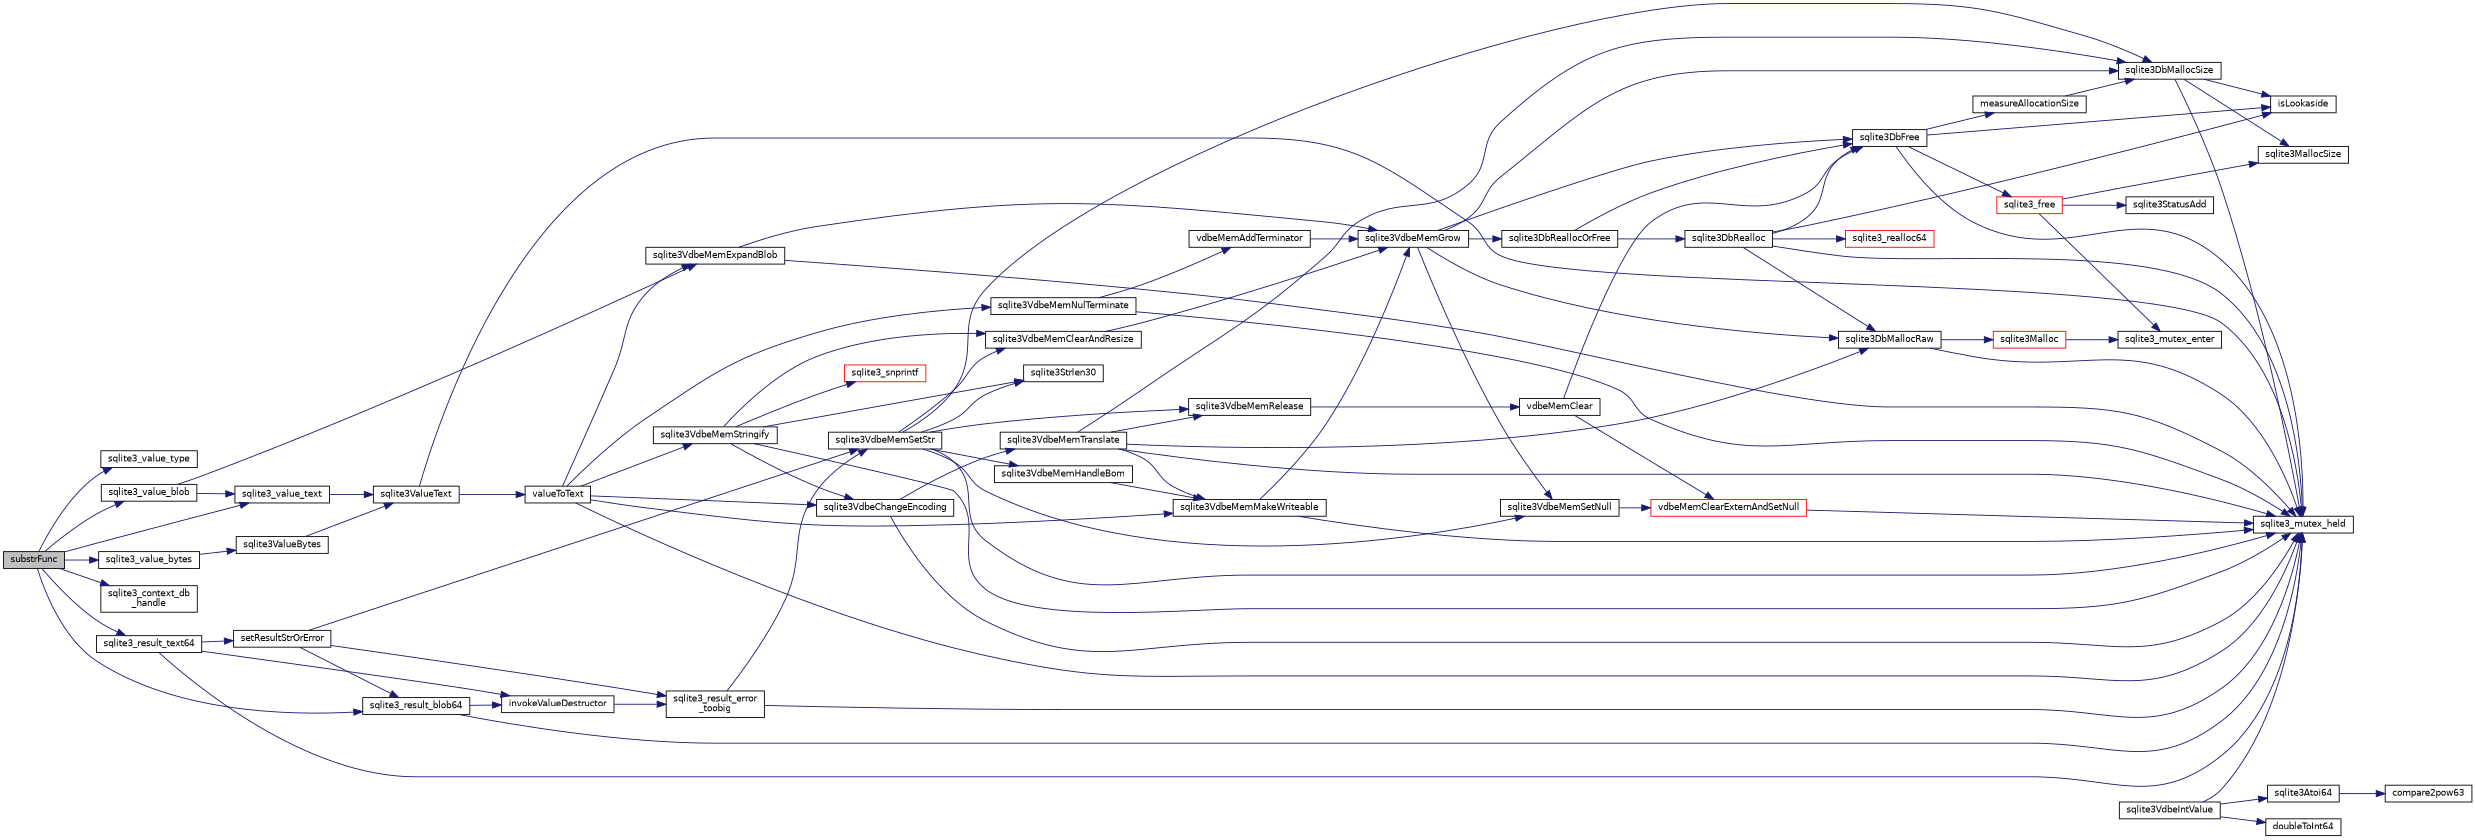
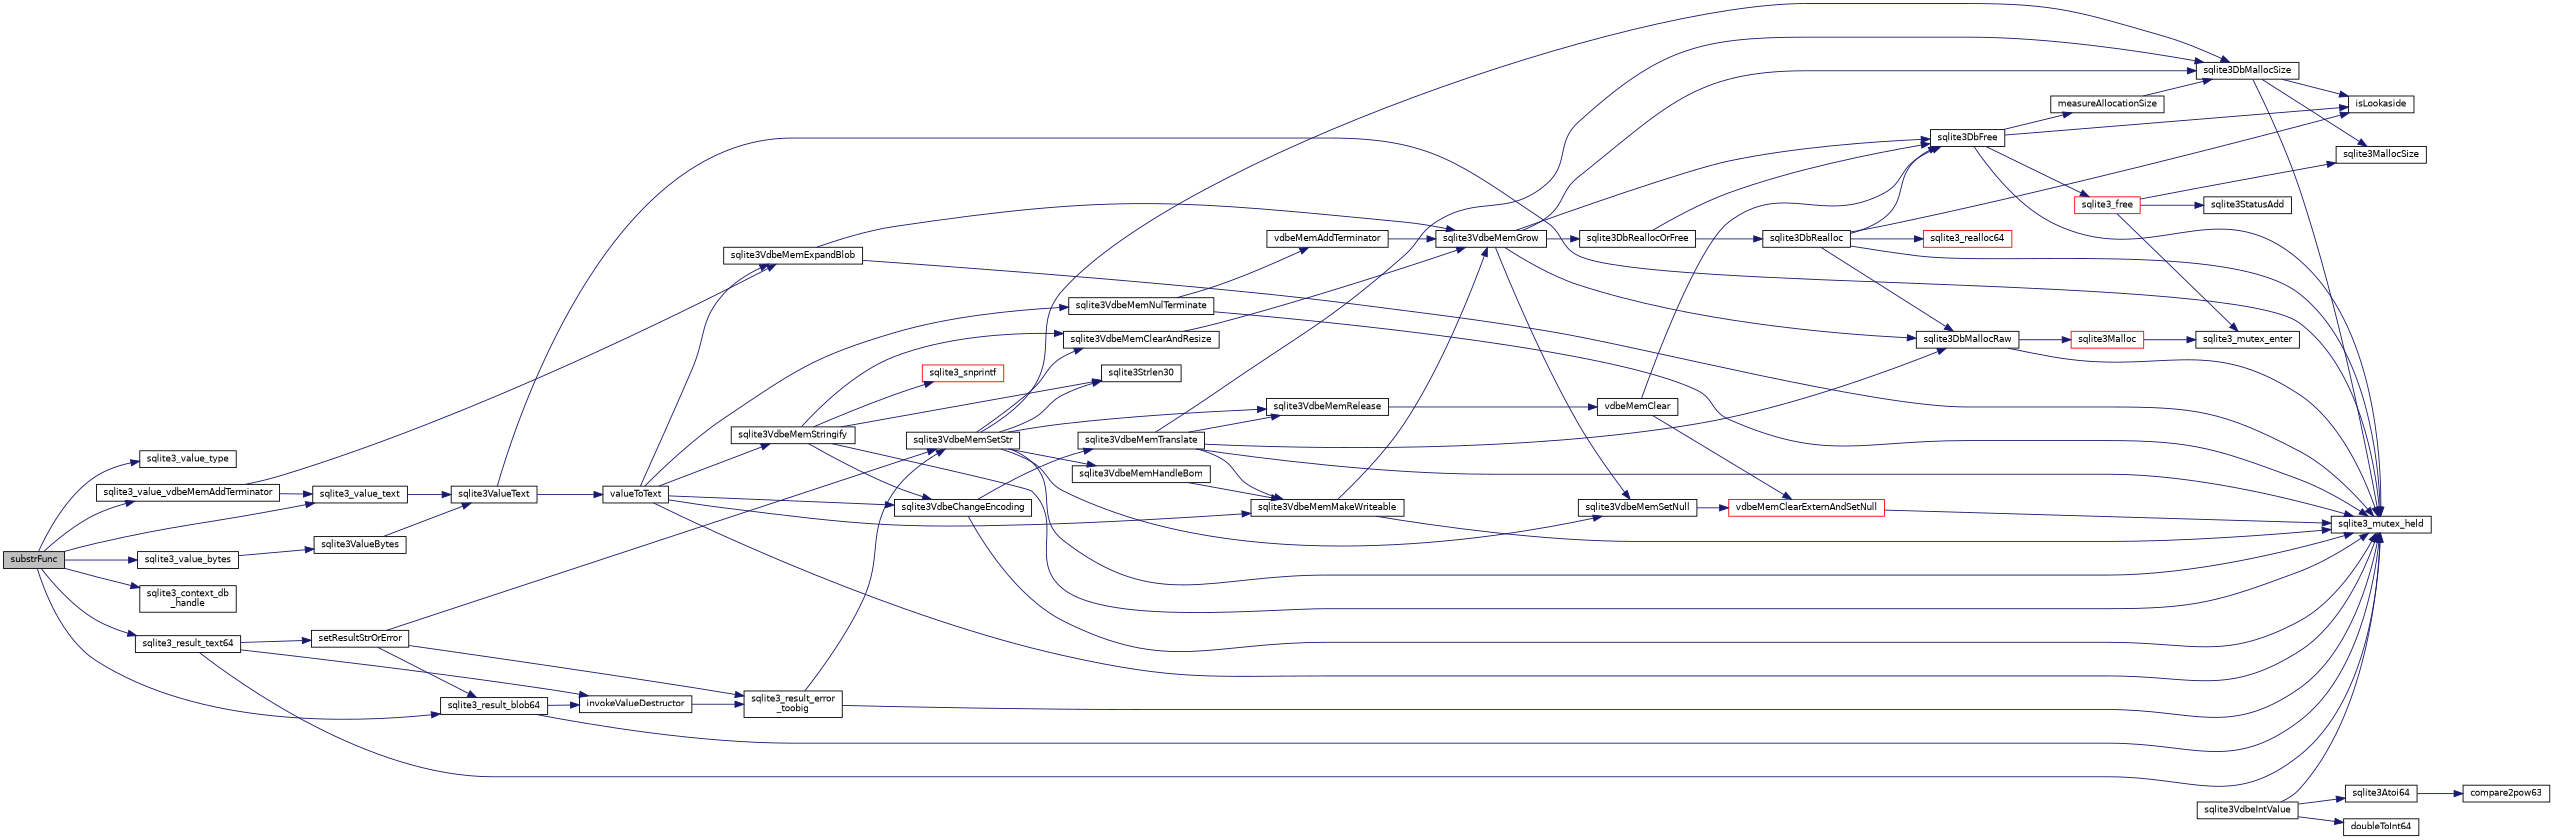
(149, 493) -> (188, 493)
